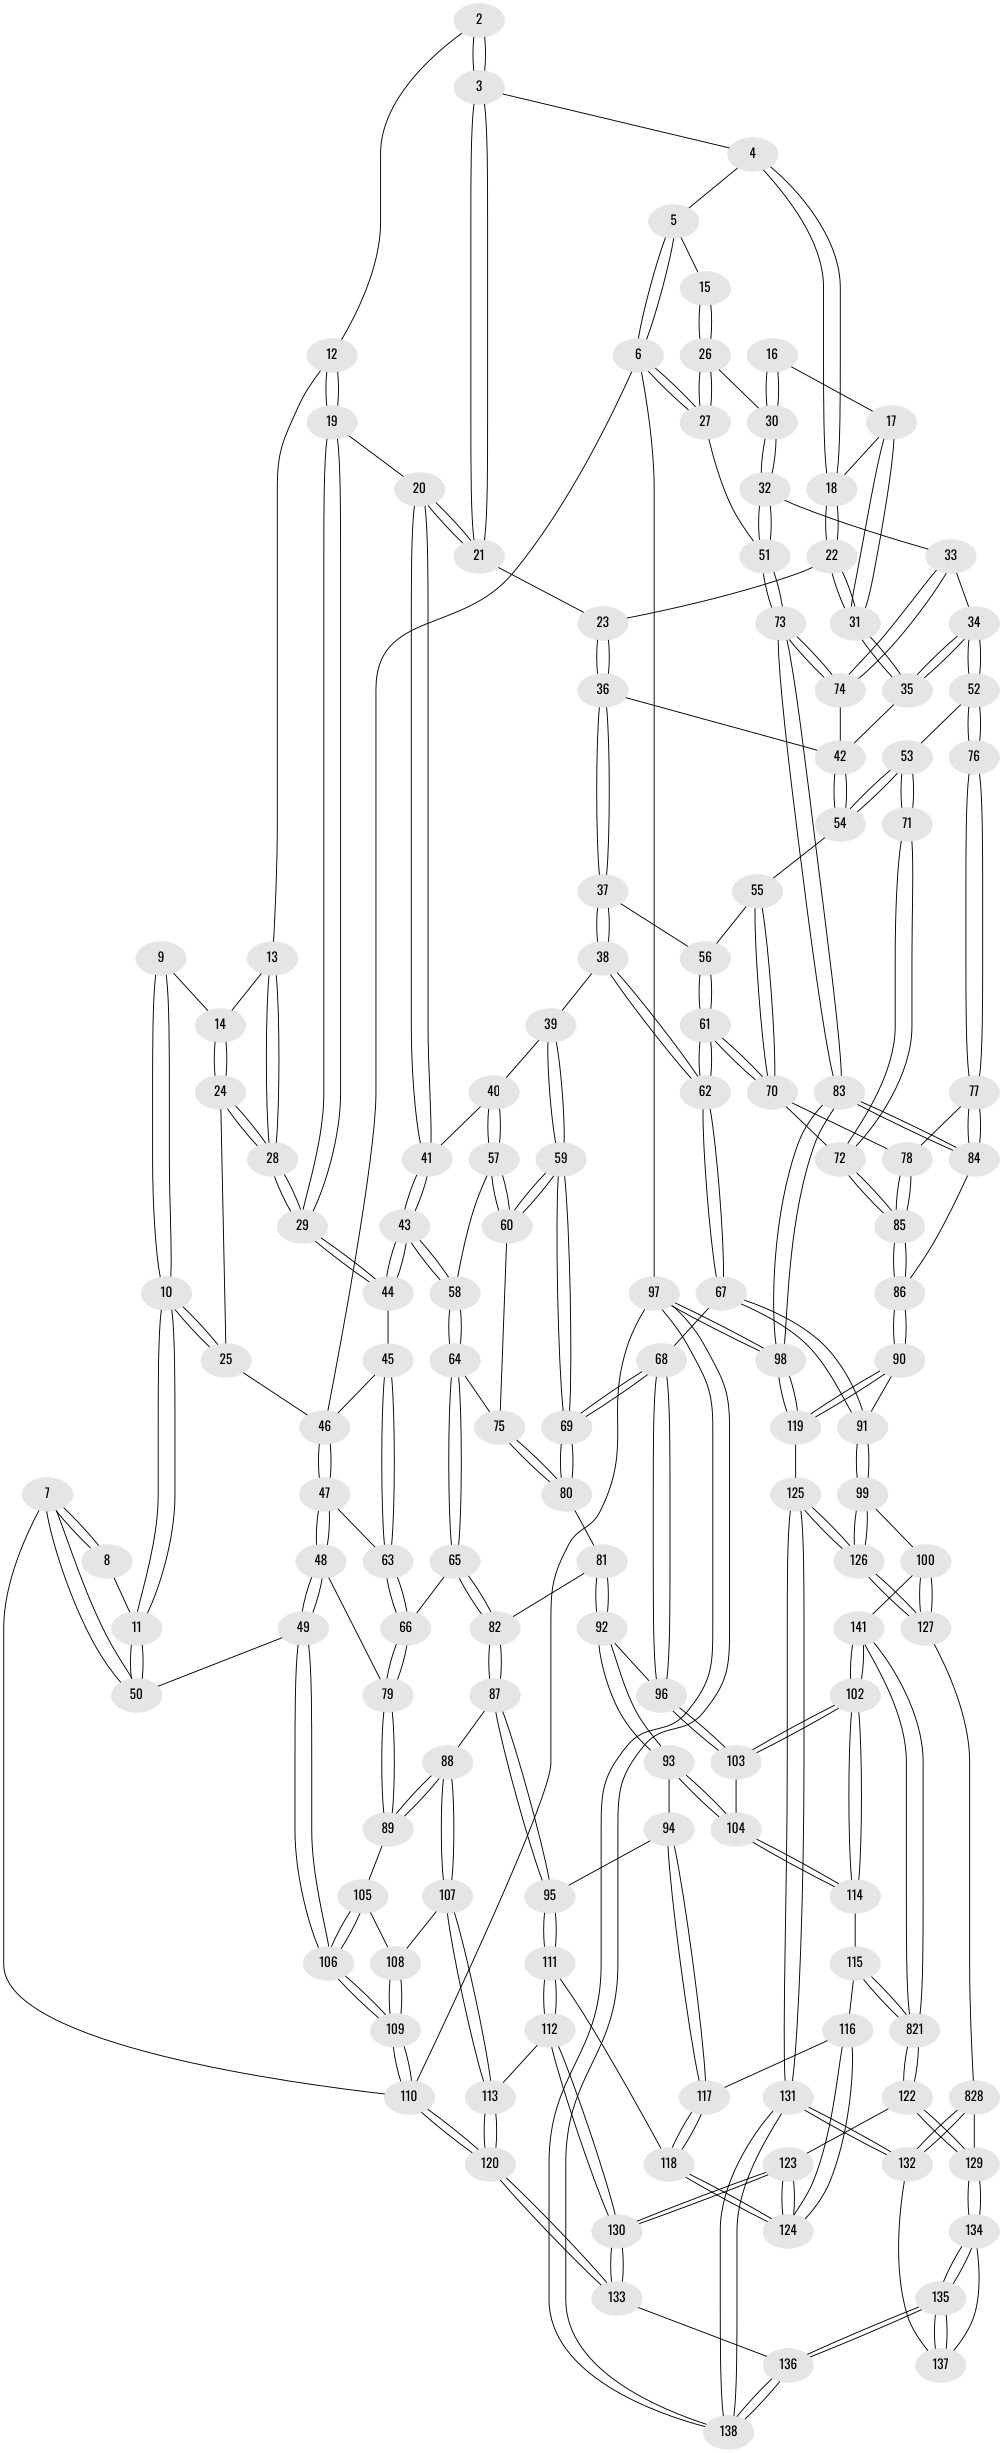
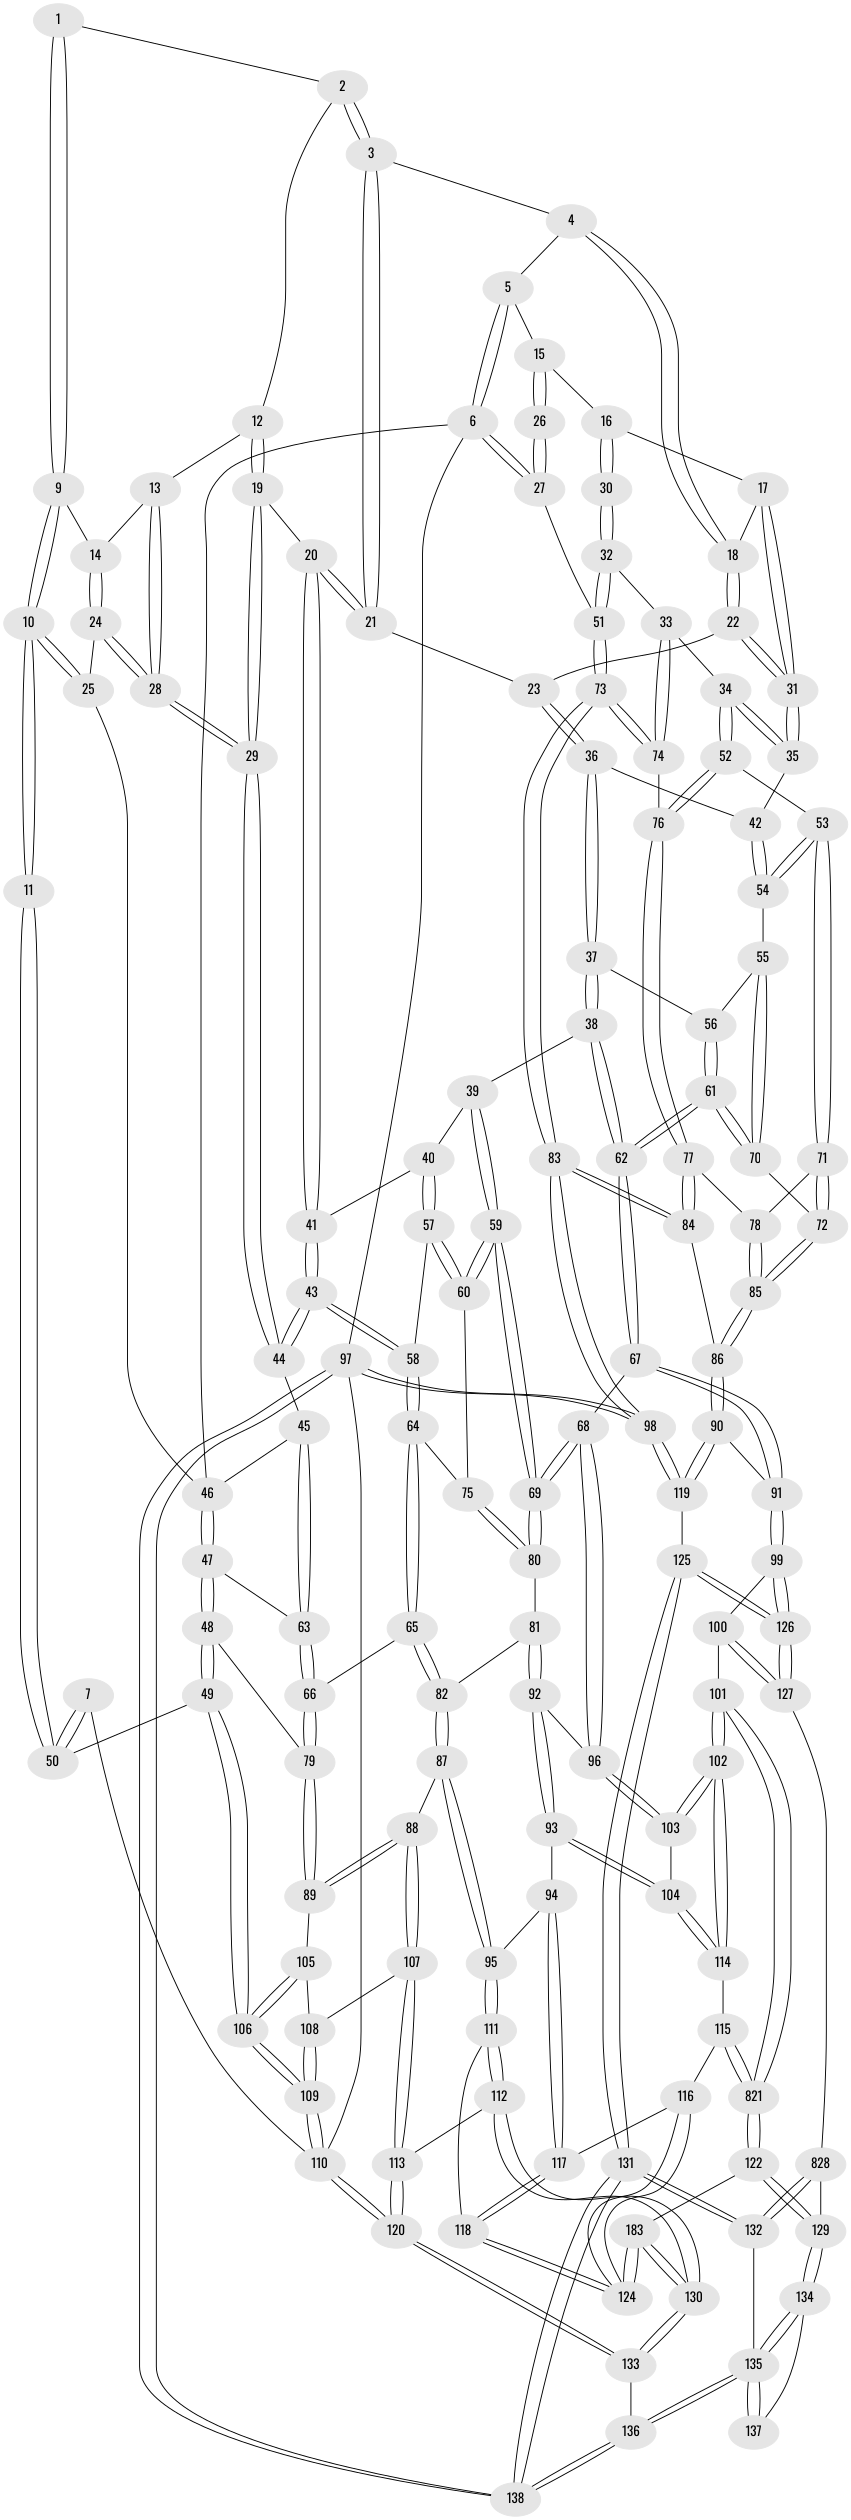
none -> (59, 20)
none -> (573, 389)
(739, 389) -> none
(840, 724) -> (659, 794)
(840, 1126) -> (793, 1189)
(107, 1561) -> none
(859, 1628) -> (718, 1695)
(788, 2164) -> (635, 2231)
(899, 2269) -> (754, 2298)
